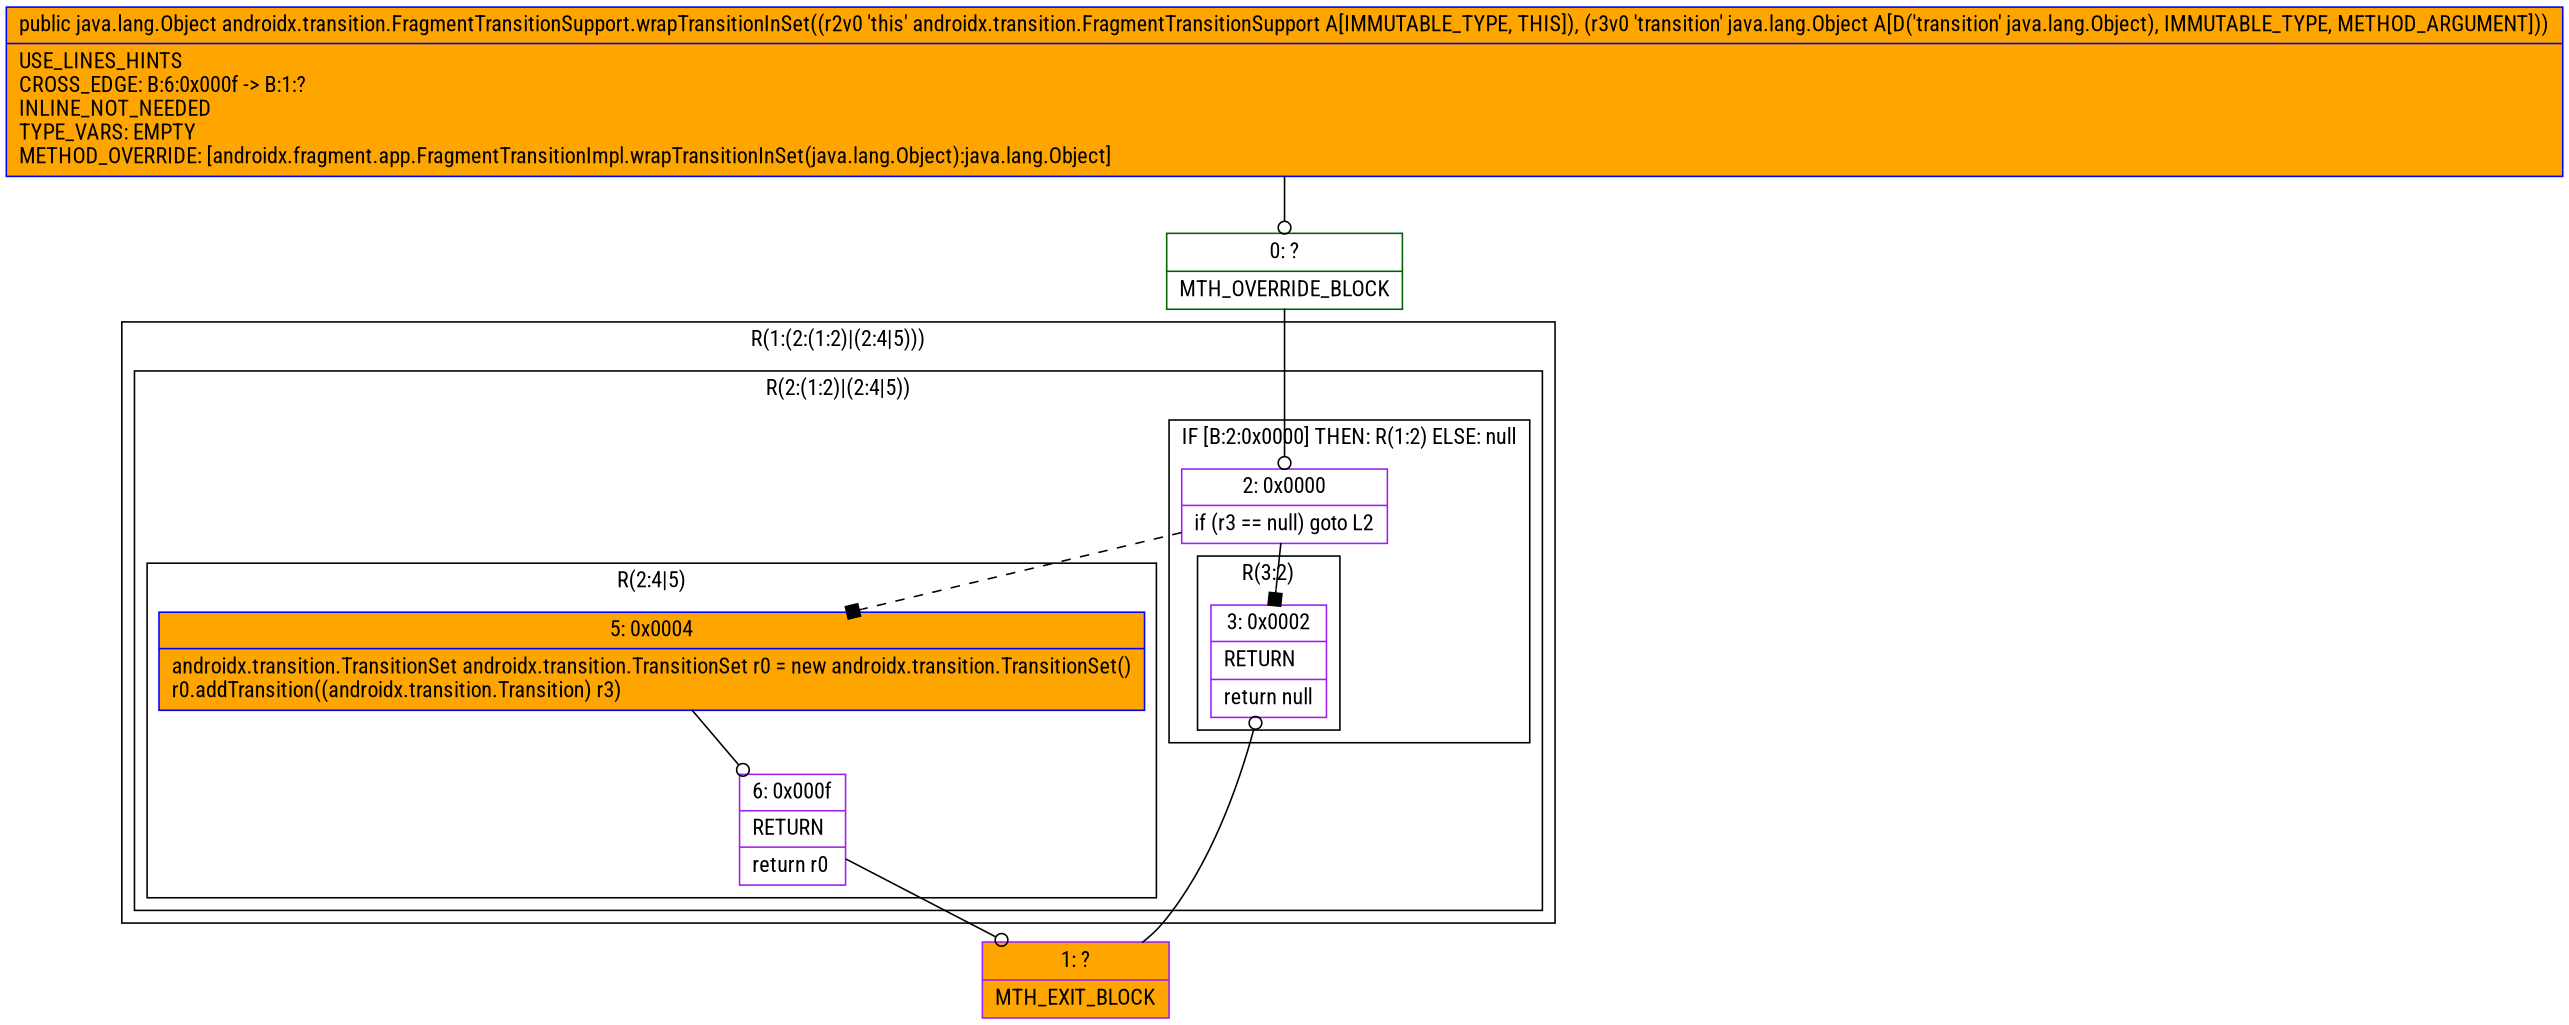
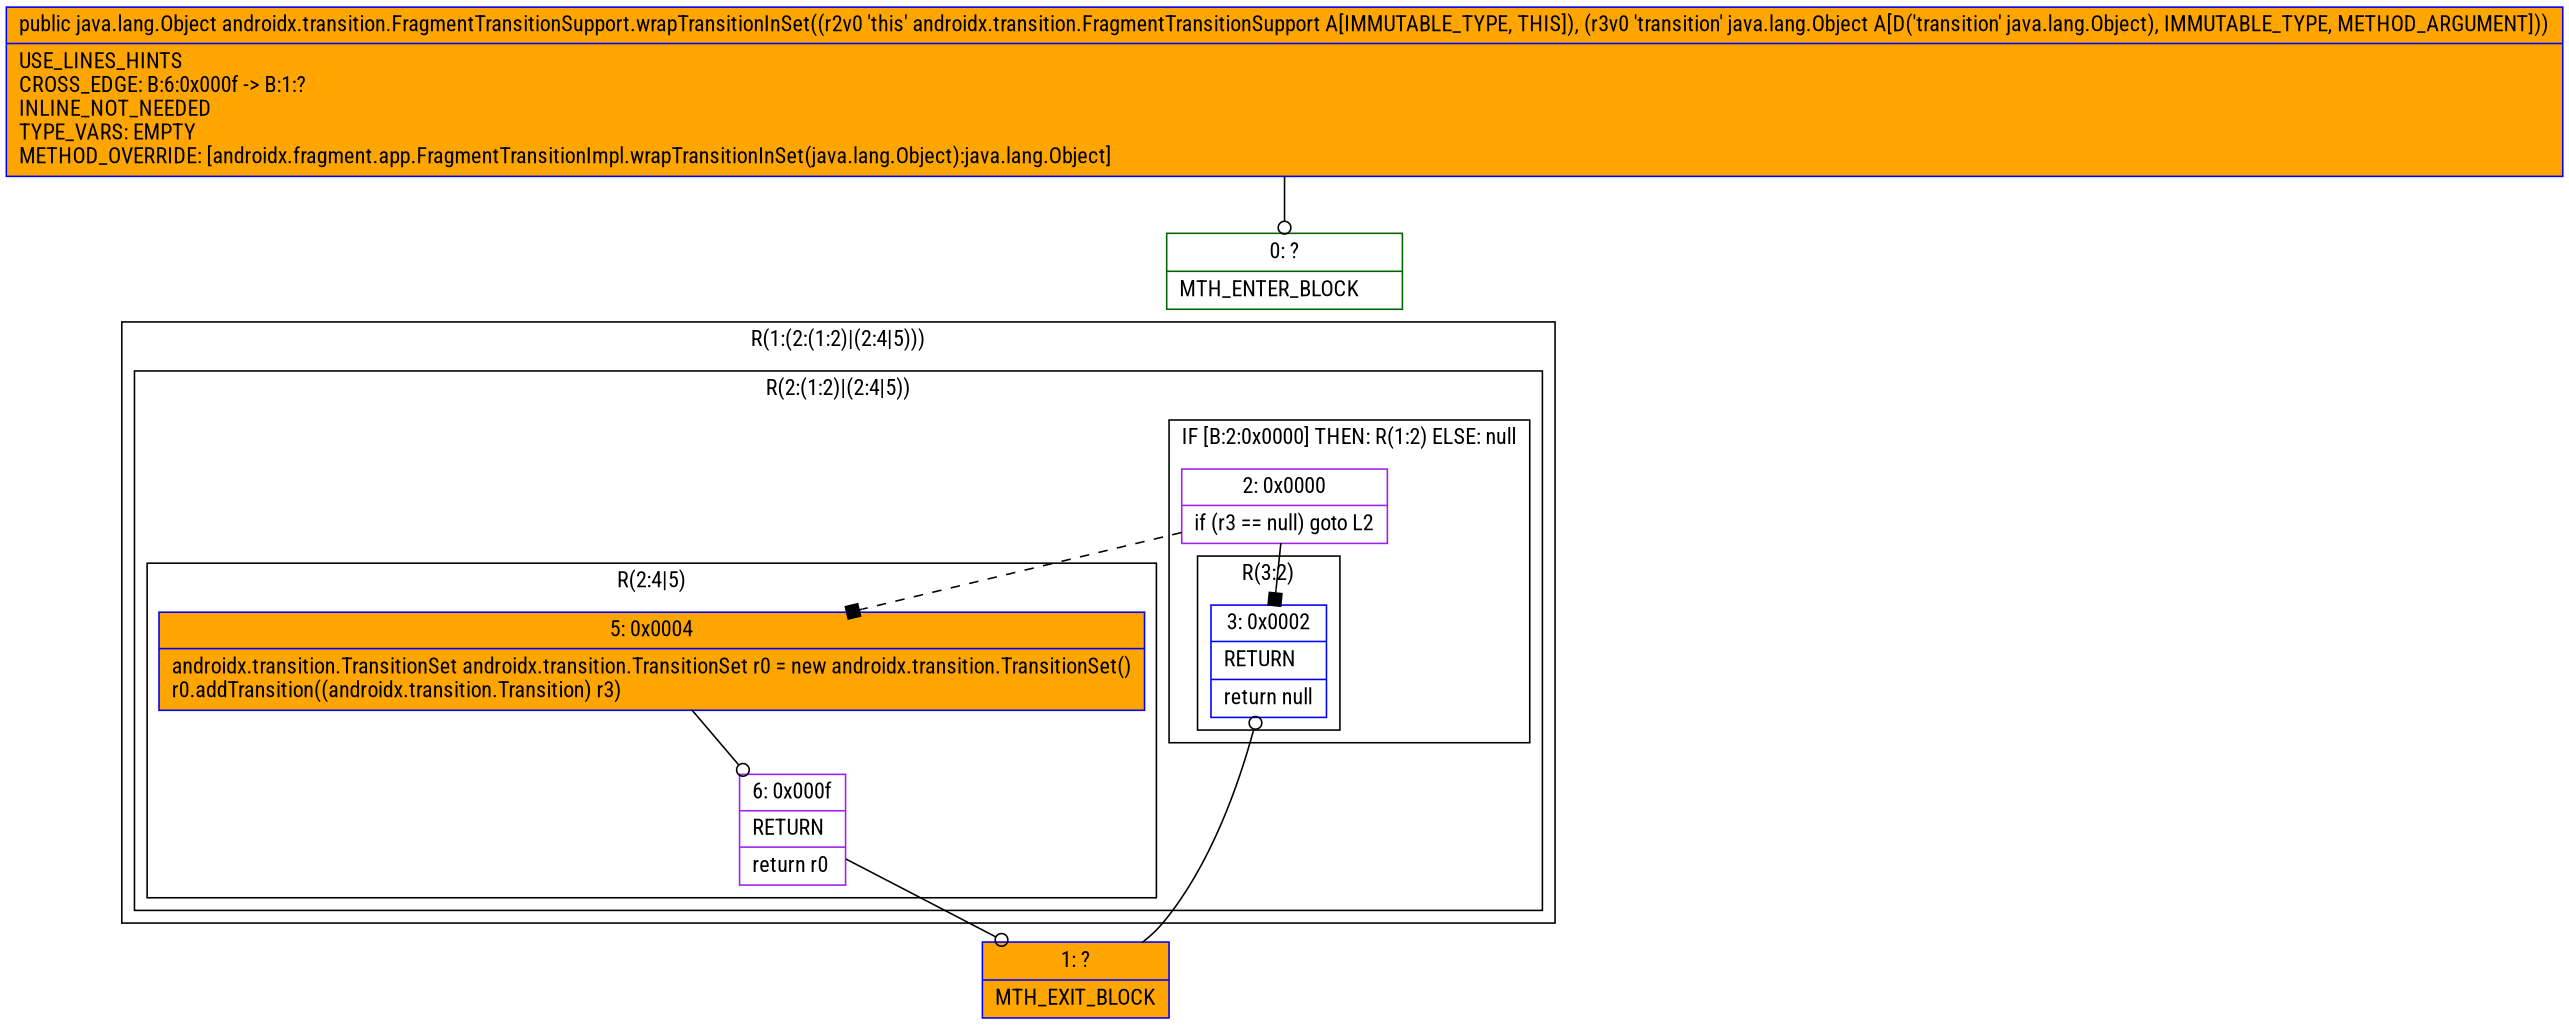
(1285, 289) -> (1270, 289)
(1285, 382) -> none
(1269, 661) -> (1269, 661)
(1076, 980) -> (1076, 980)
